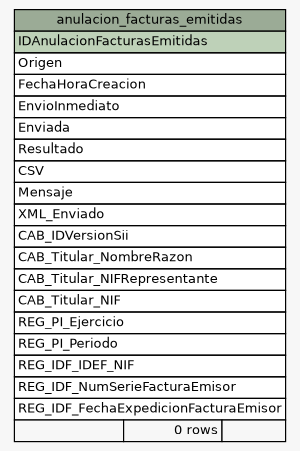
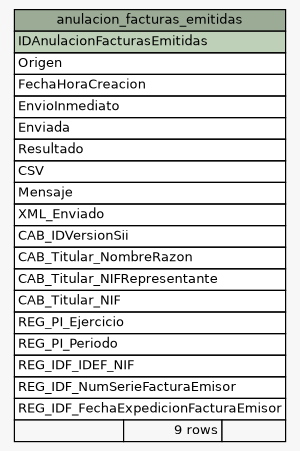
(196, 430) -> (196, 430)
